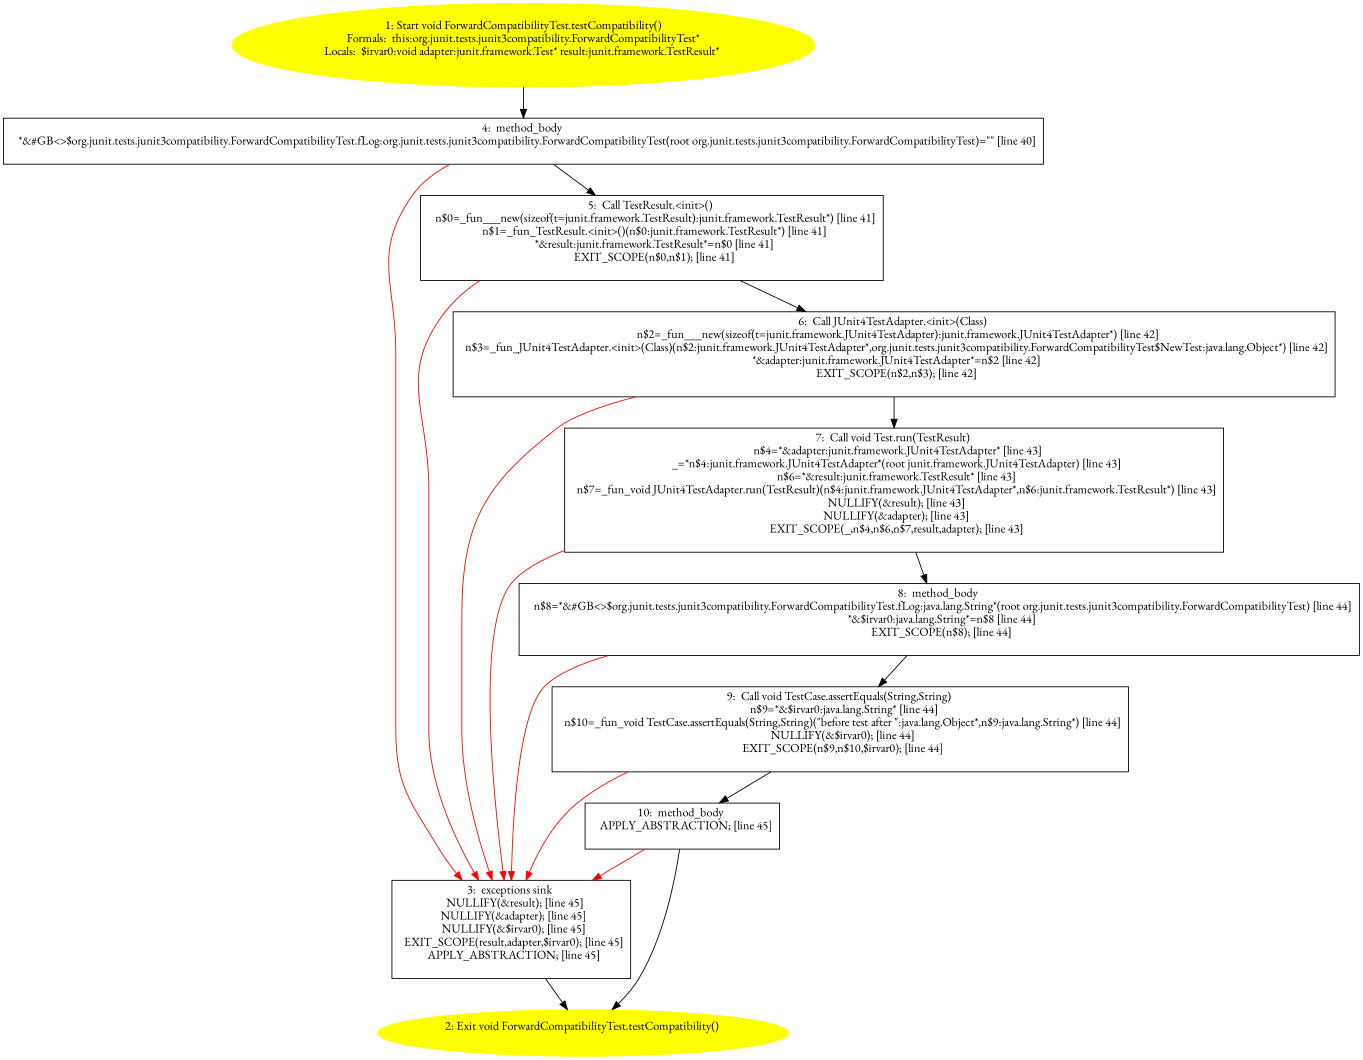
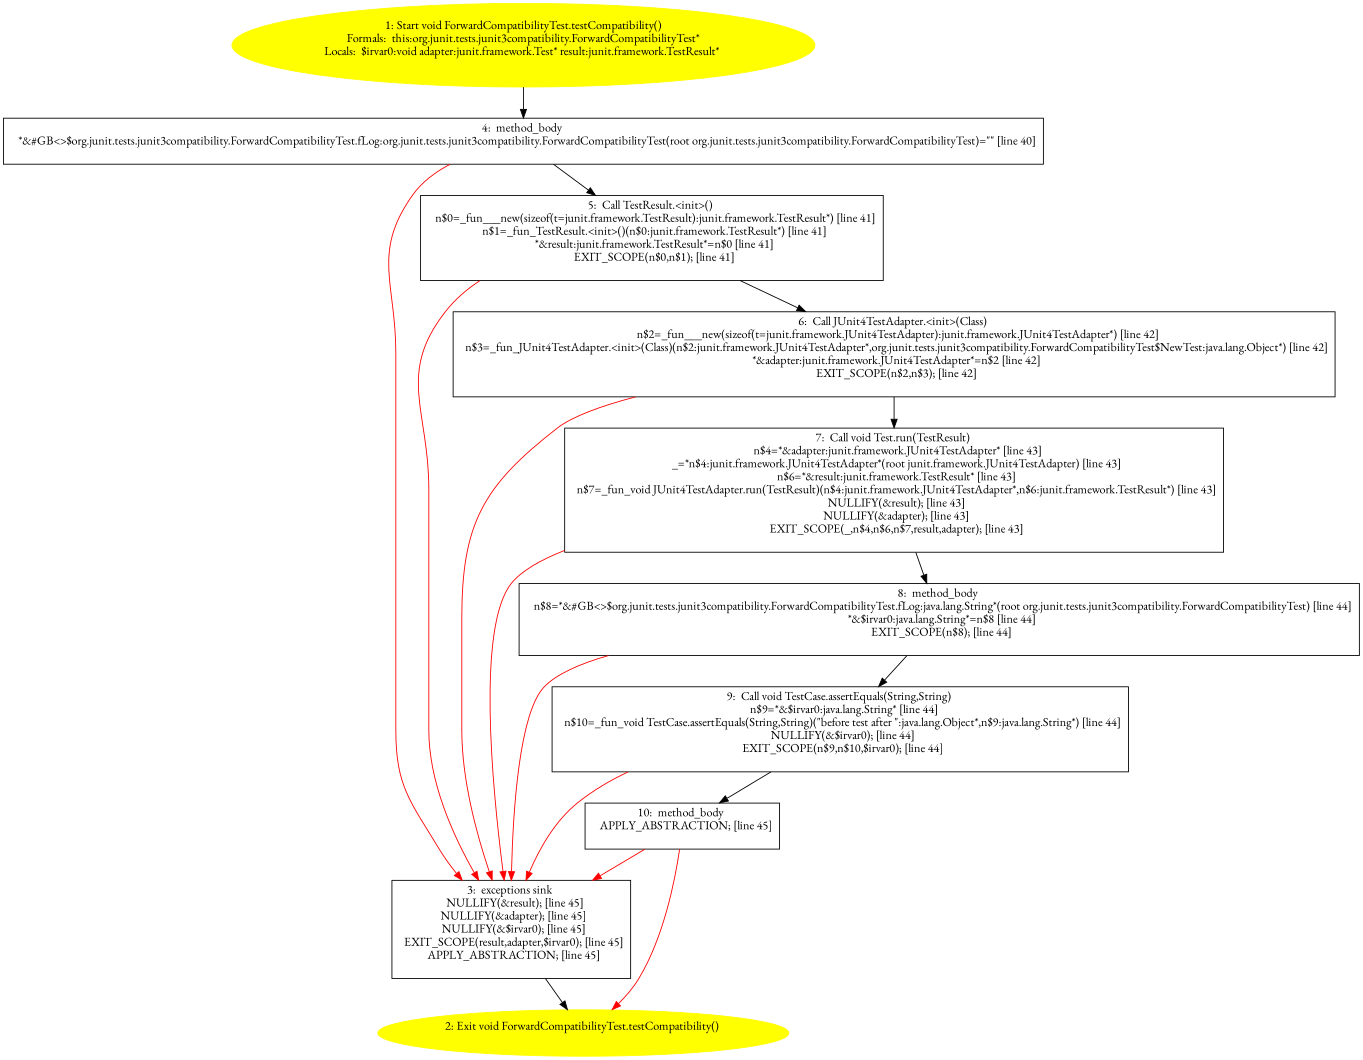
(660, 931) -> (660, 931)
